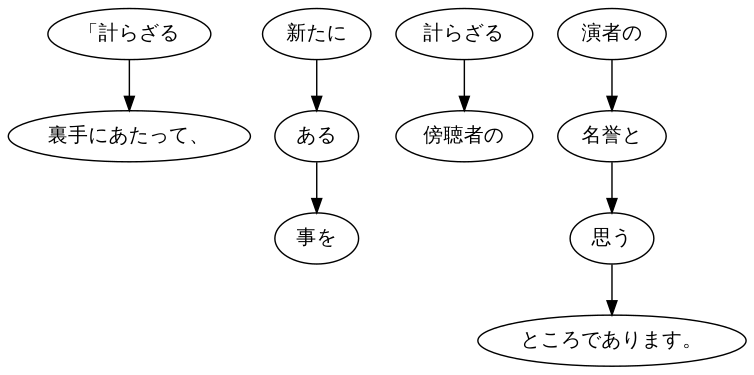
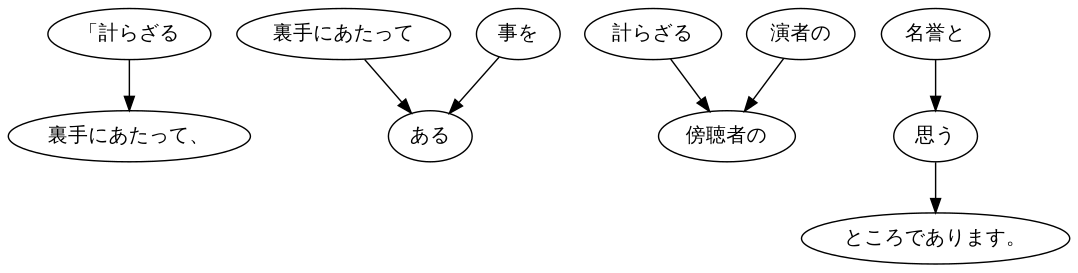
(317, 34) -> (344, 34)
(612, 78) -> (768, 79)
(317, 180) -> (479, 80)
